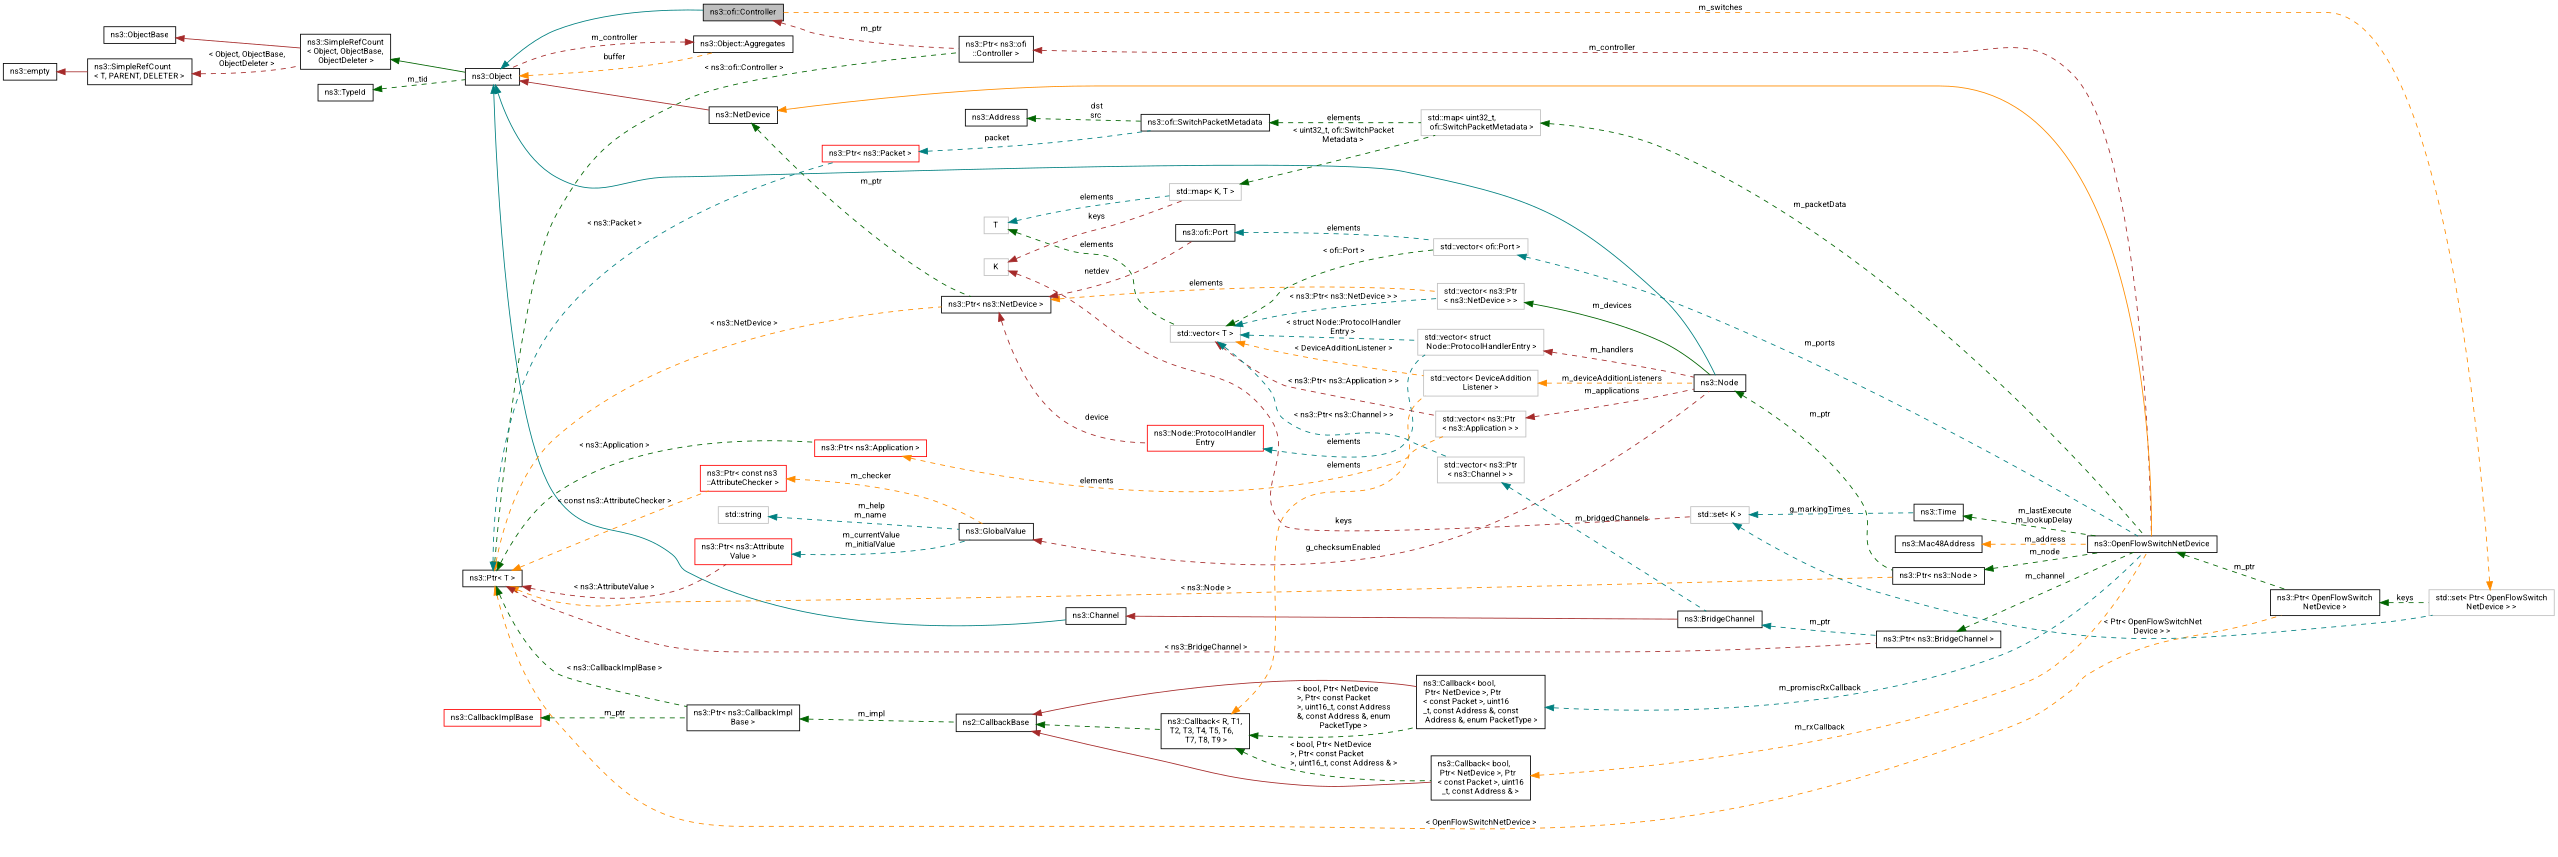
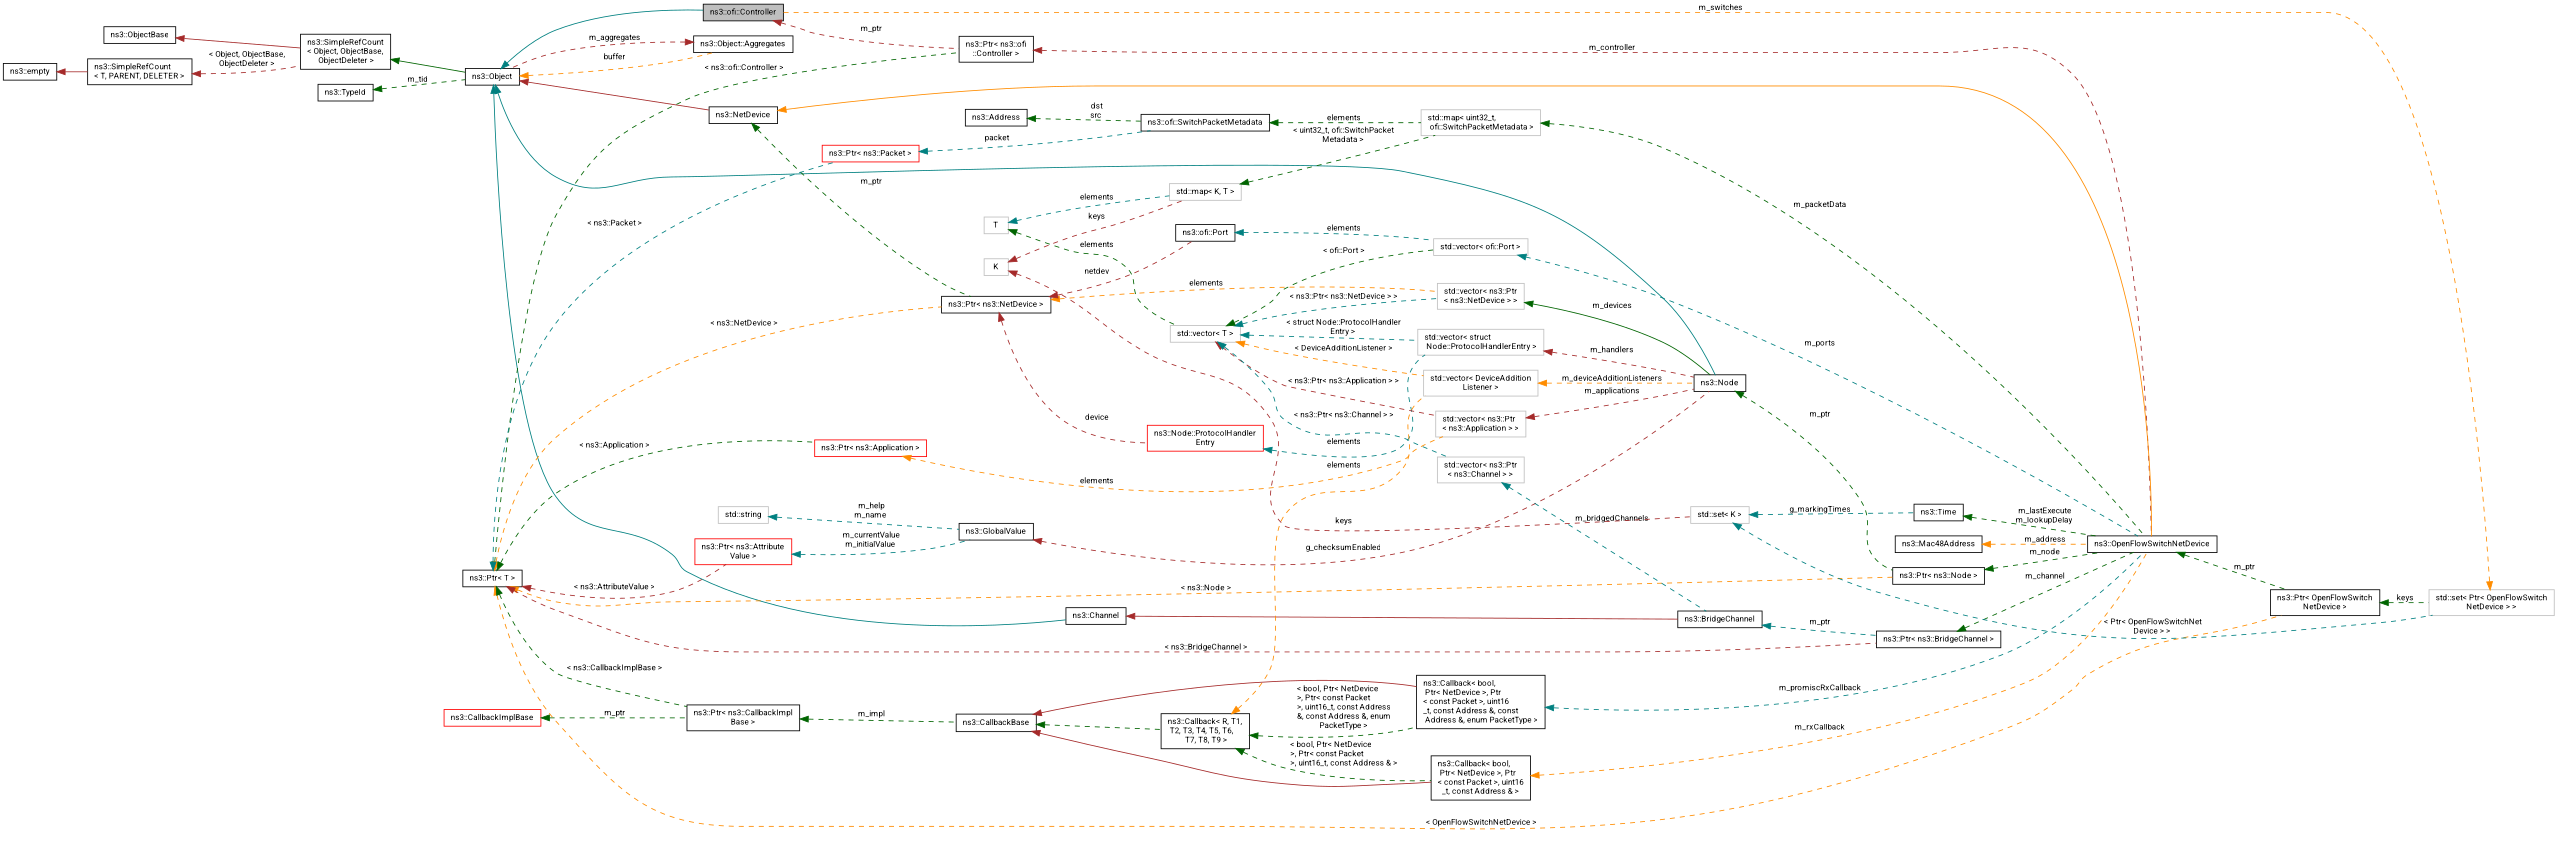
(614, 38) -> (614, 38)
(743, 478) -> none
(996, 723) -> (996, 723)
